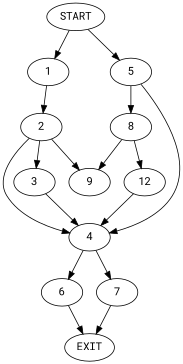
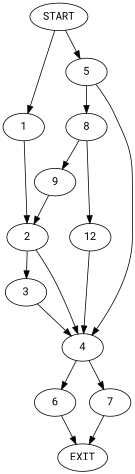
(63, 152) -> (43, 206)
